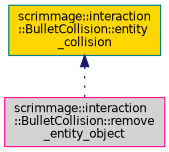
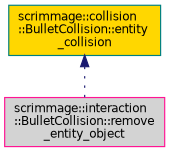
(85, 30) -> (85, 30)
